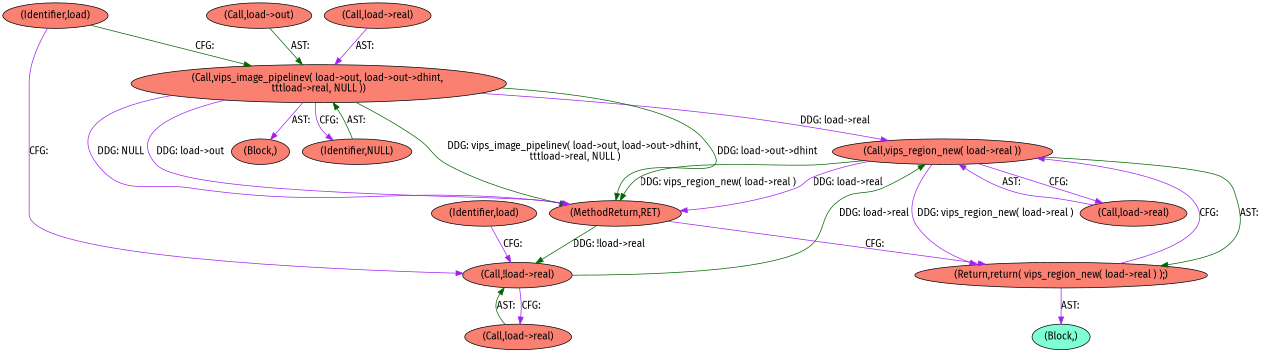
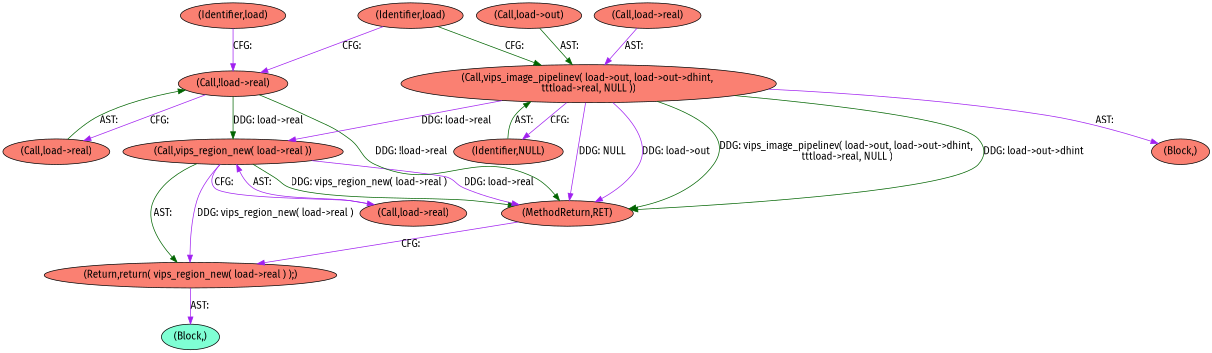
(1176, 188) -> none
(569, 243) -> (370, 161)
